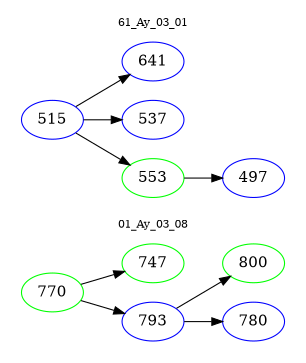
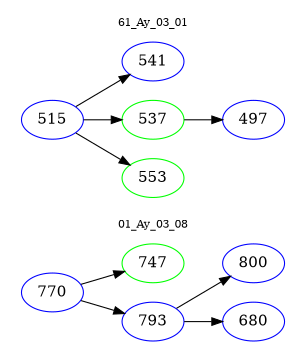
(153, 62) -> (153, 62)
(153, 120) -> (153, 120)
(198, 178) -> (198, 120)
(254, 263) -> (254, 263)
(52, 292) -> (52, 292)
(254, 322) -> (254, 322)
